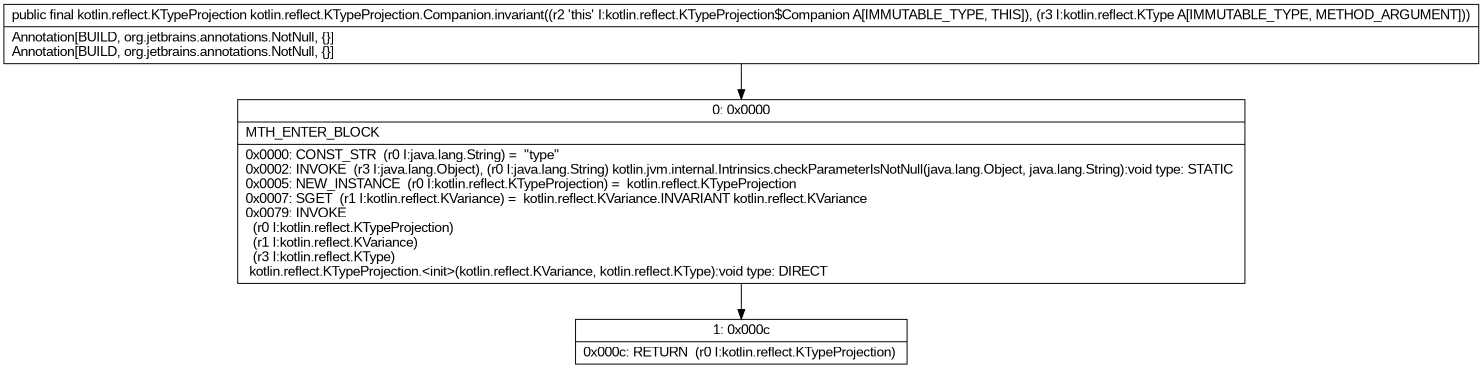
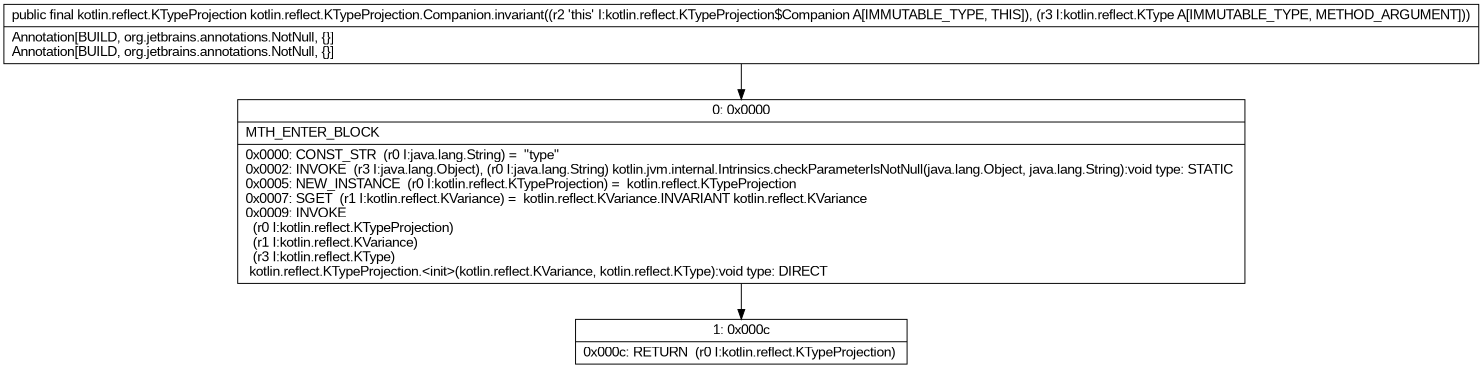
(300, 213) -> (300, 213)
